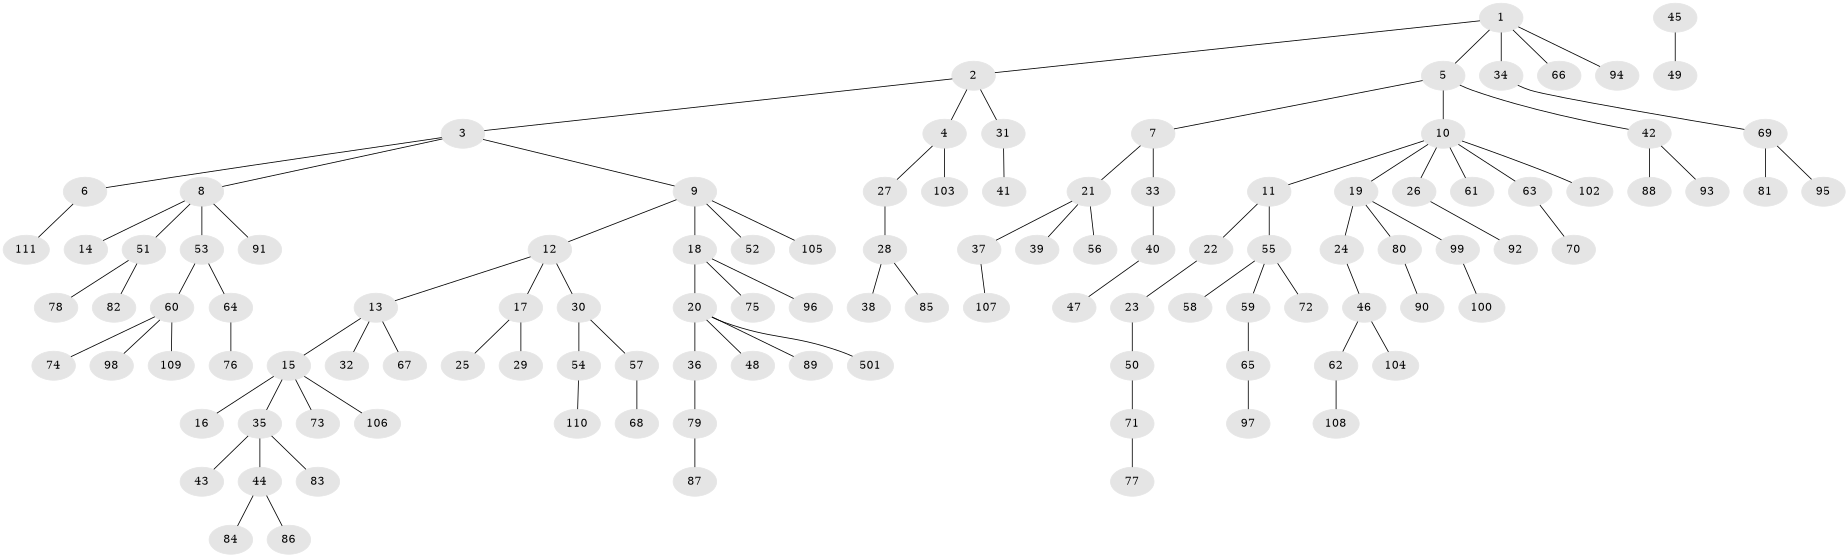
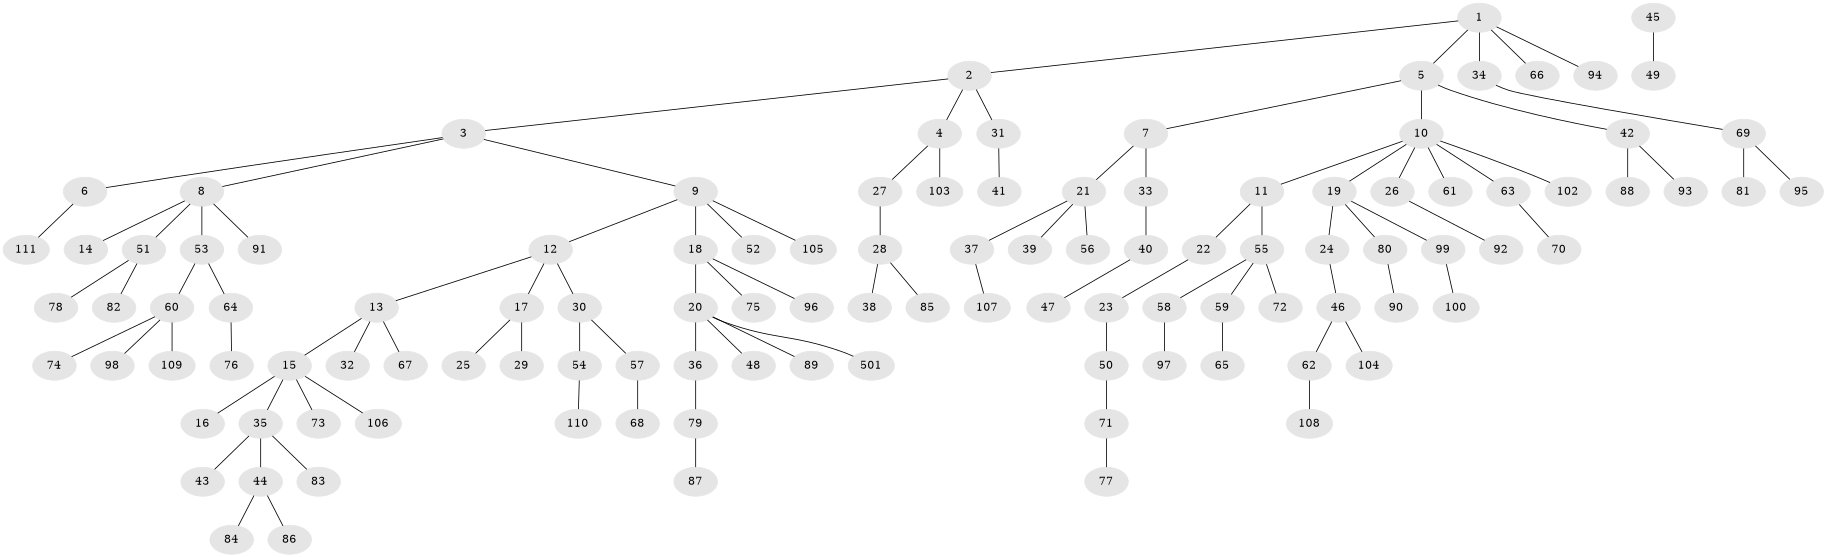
(1248, 395) -> (1165, 337)
